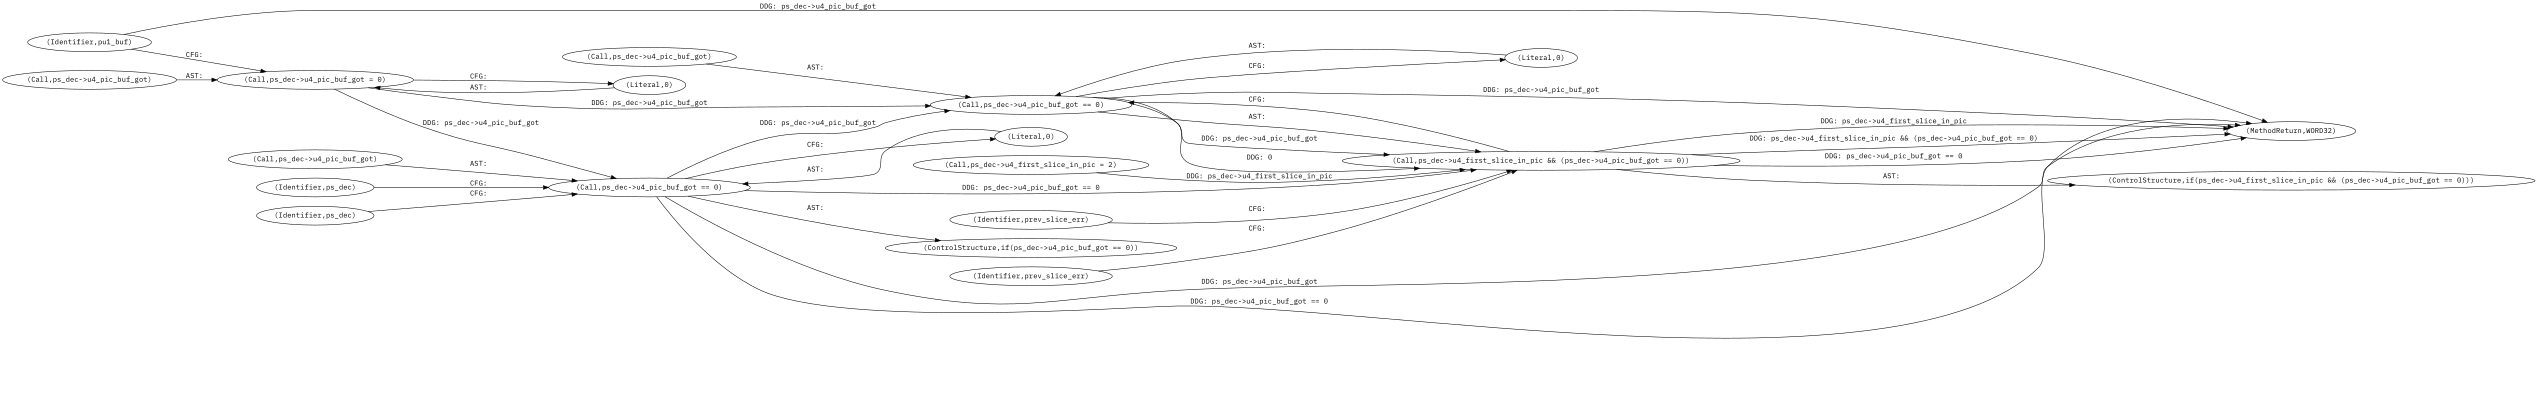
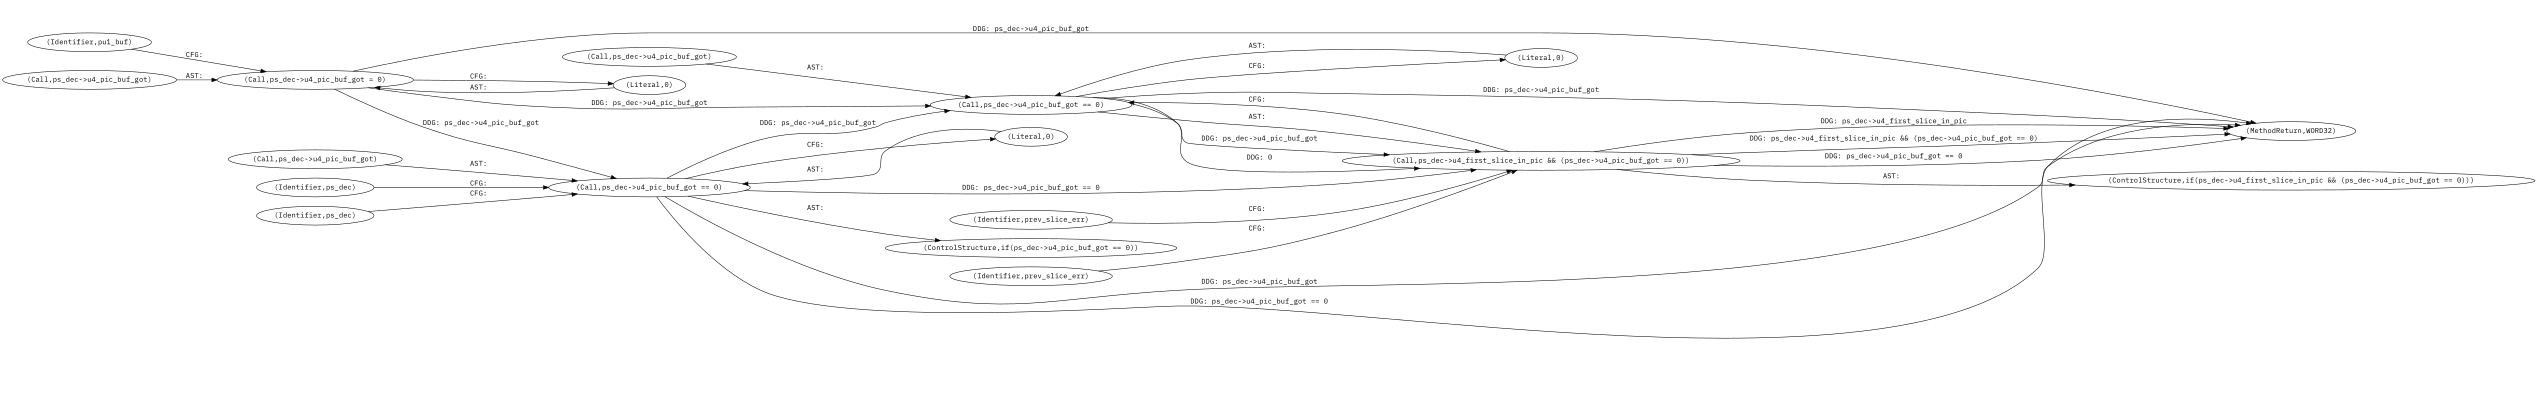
(1199, 10) -> (1304, 33)
(1031, 165) -> none
